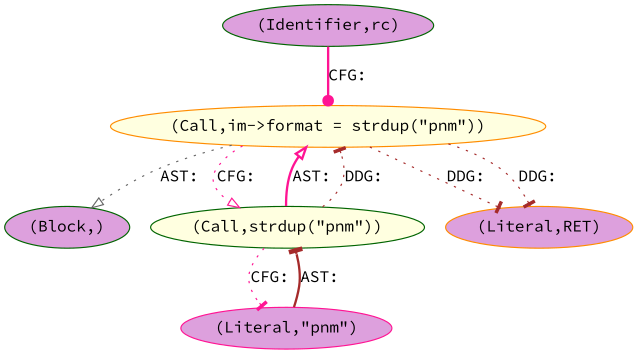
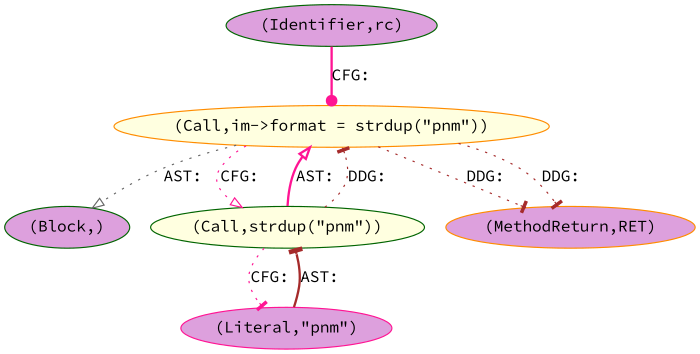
(539, 227) -> (571, 227)
